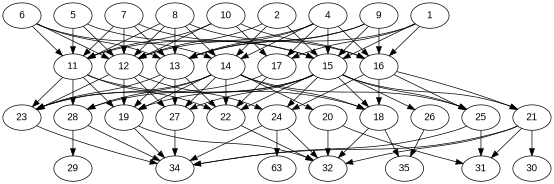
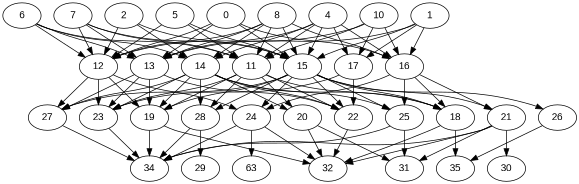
(379, 16) -> (226, 16)
none -> (288, 38)
none -> (274, 90)
